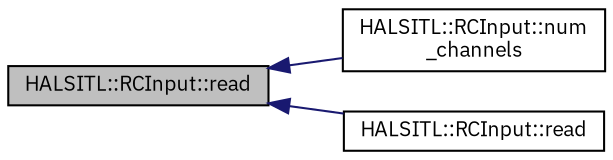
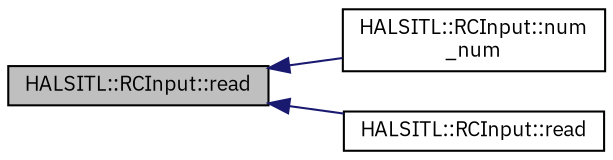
(474, 40) -> (474, 40)
